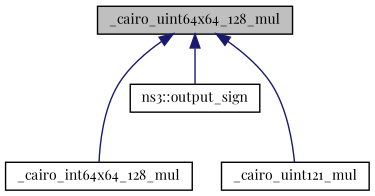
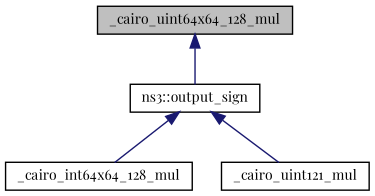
(114, 93) -> (142, 141)
(277, 93) -> (251, 141)
